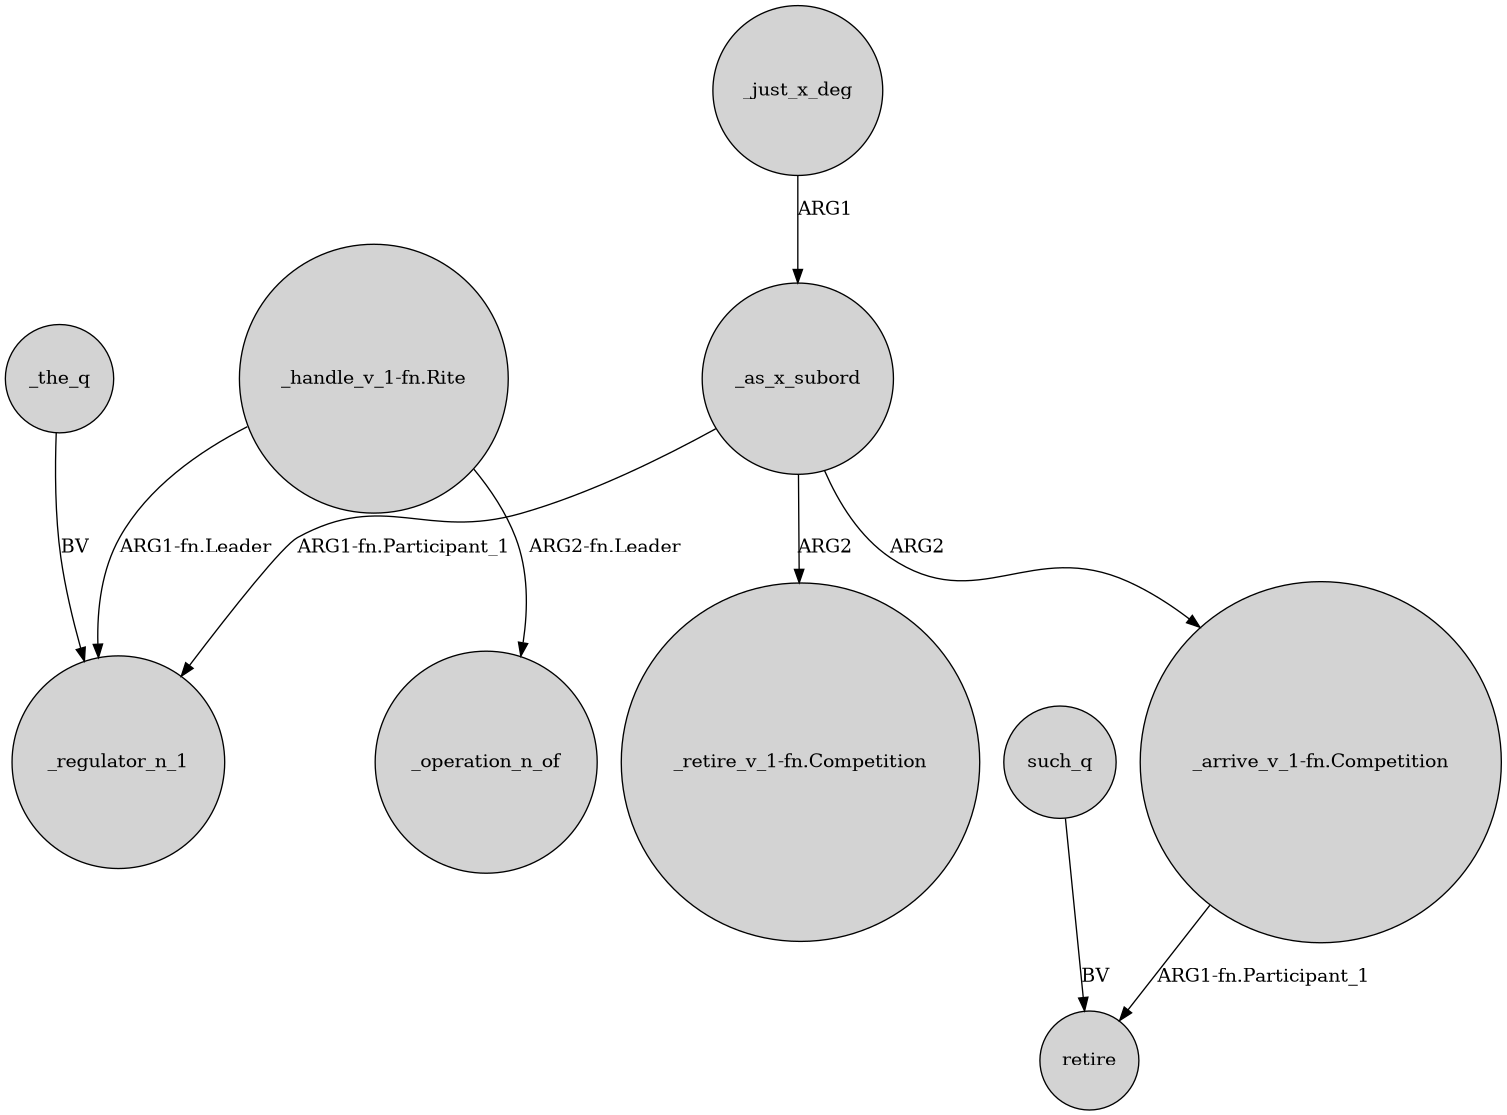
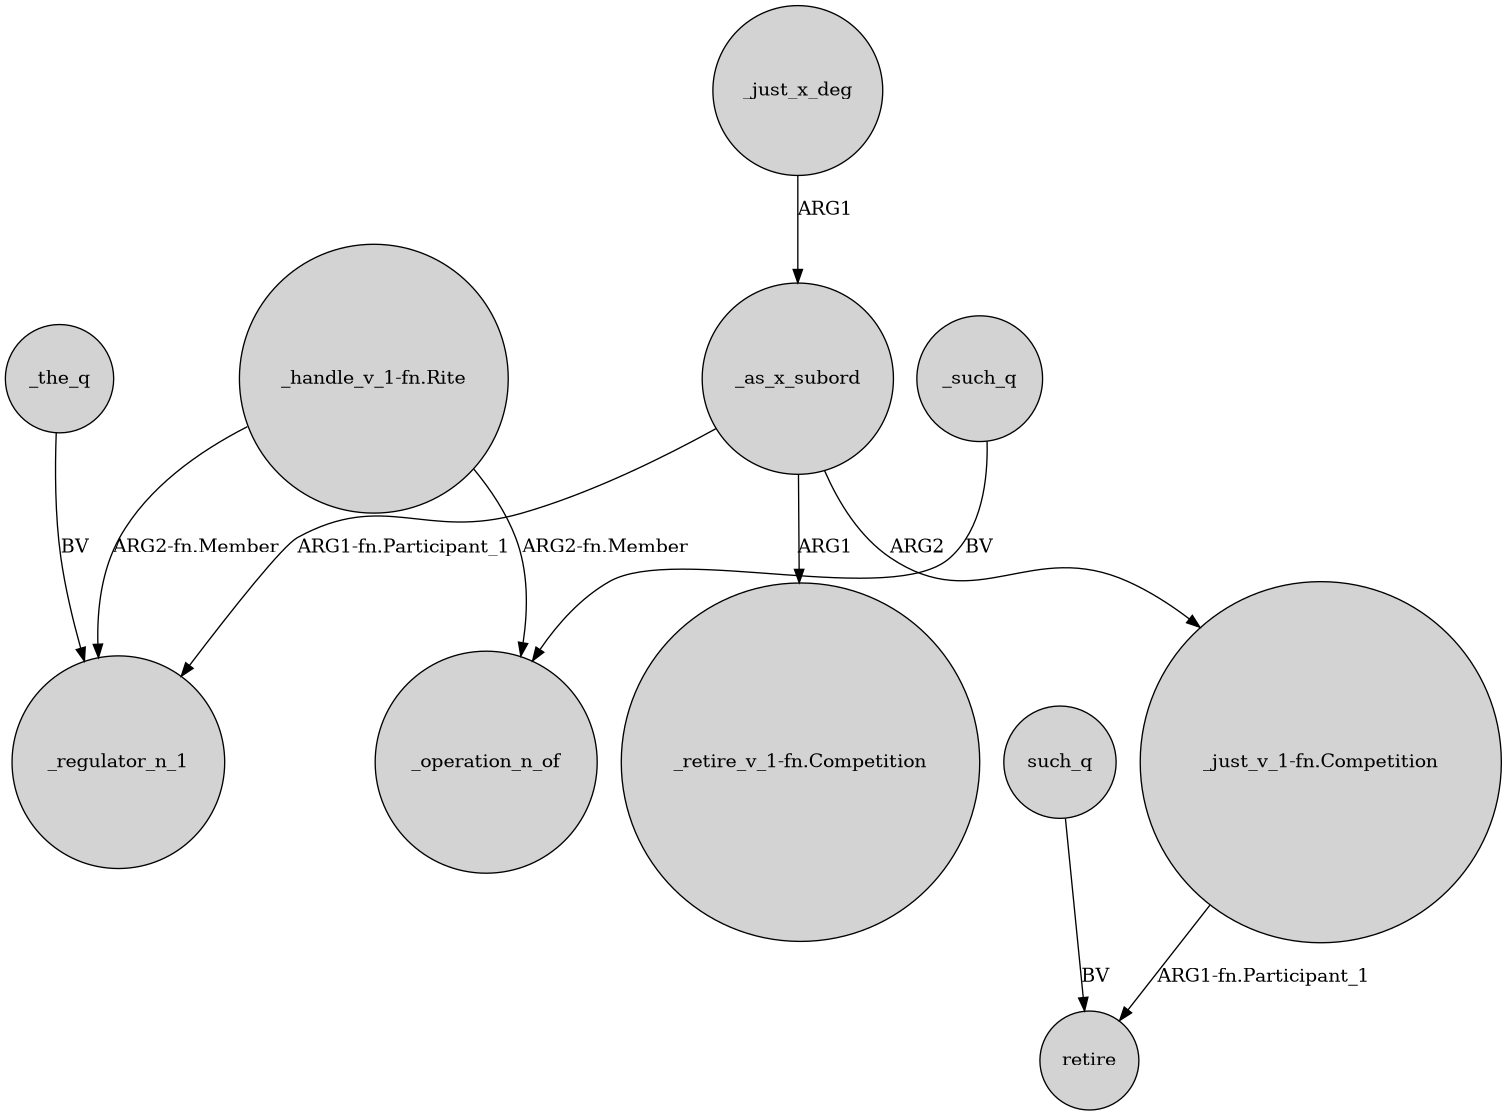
none -> (980, 379)
(196, 548) -> (196, 548)
(605, 548) -> (605, 548)
(825, 548) -> (825, 548)
(1321, 762) -> (1321, 762)
